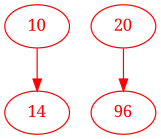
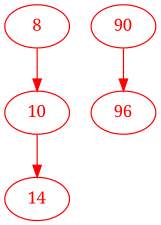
none -> (37, 26)
(123, 26) -> (123, 26)
